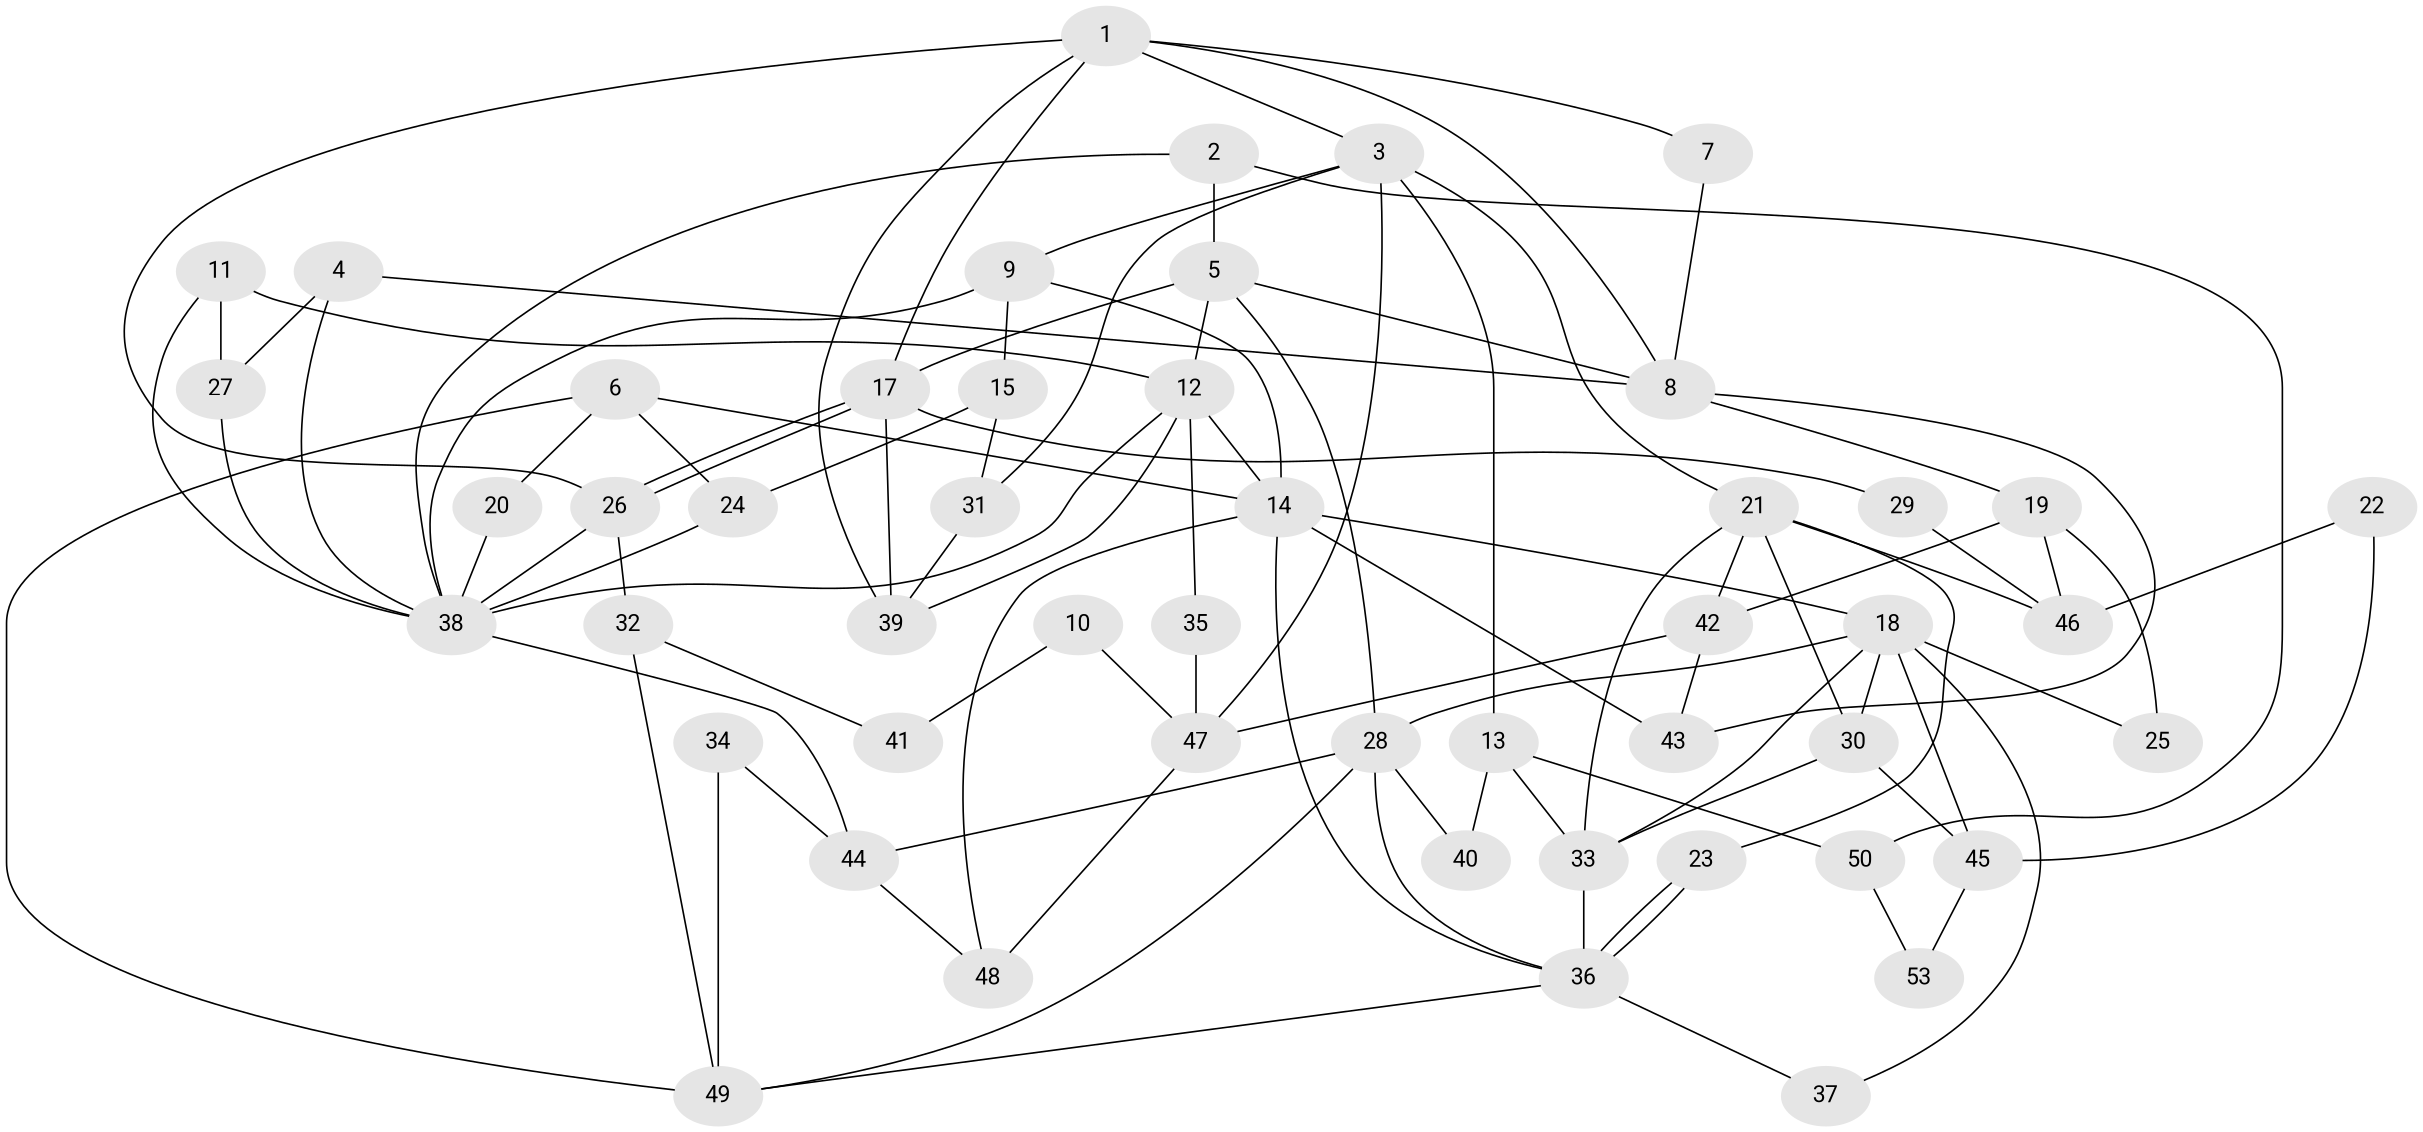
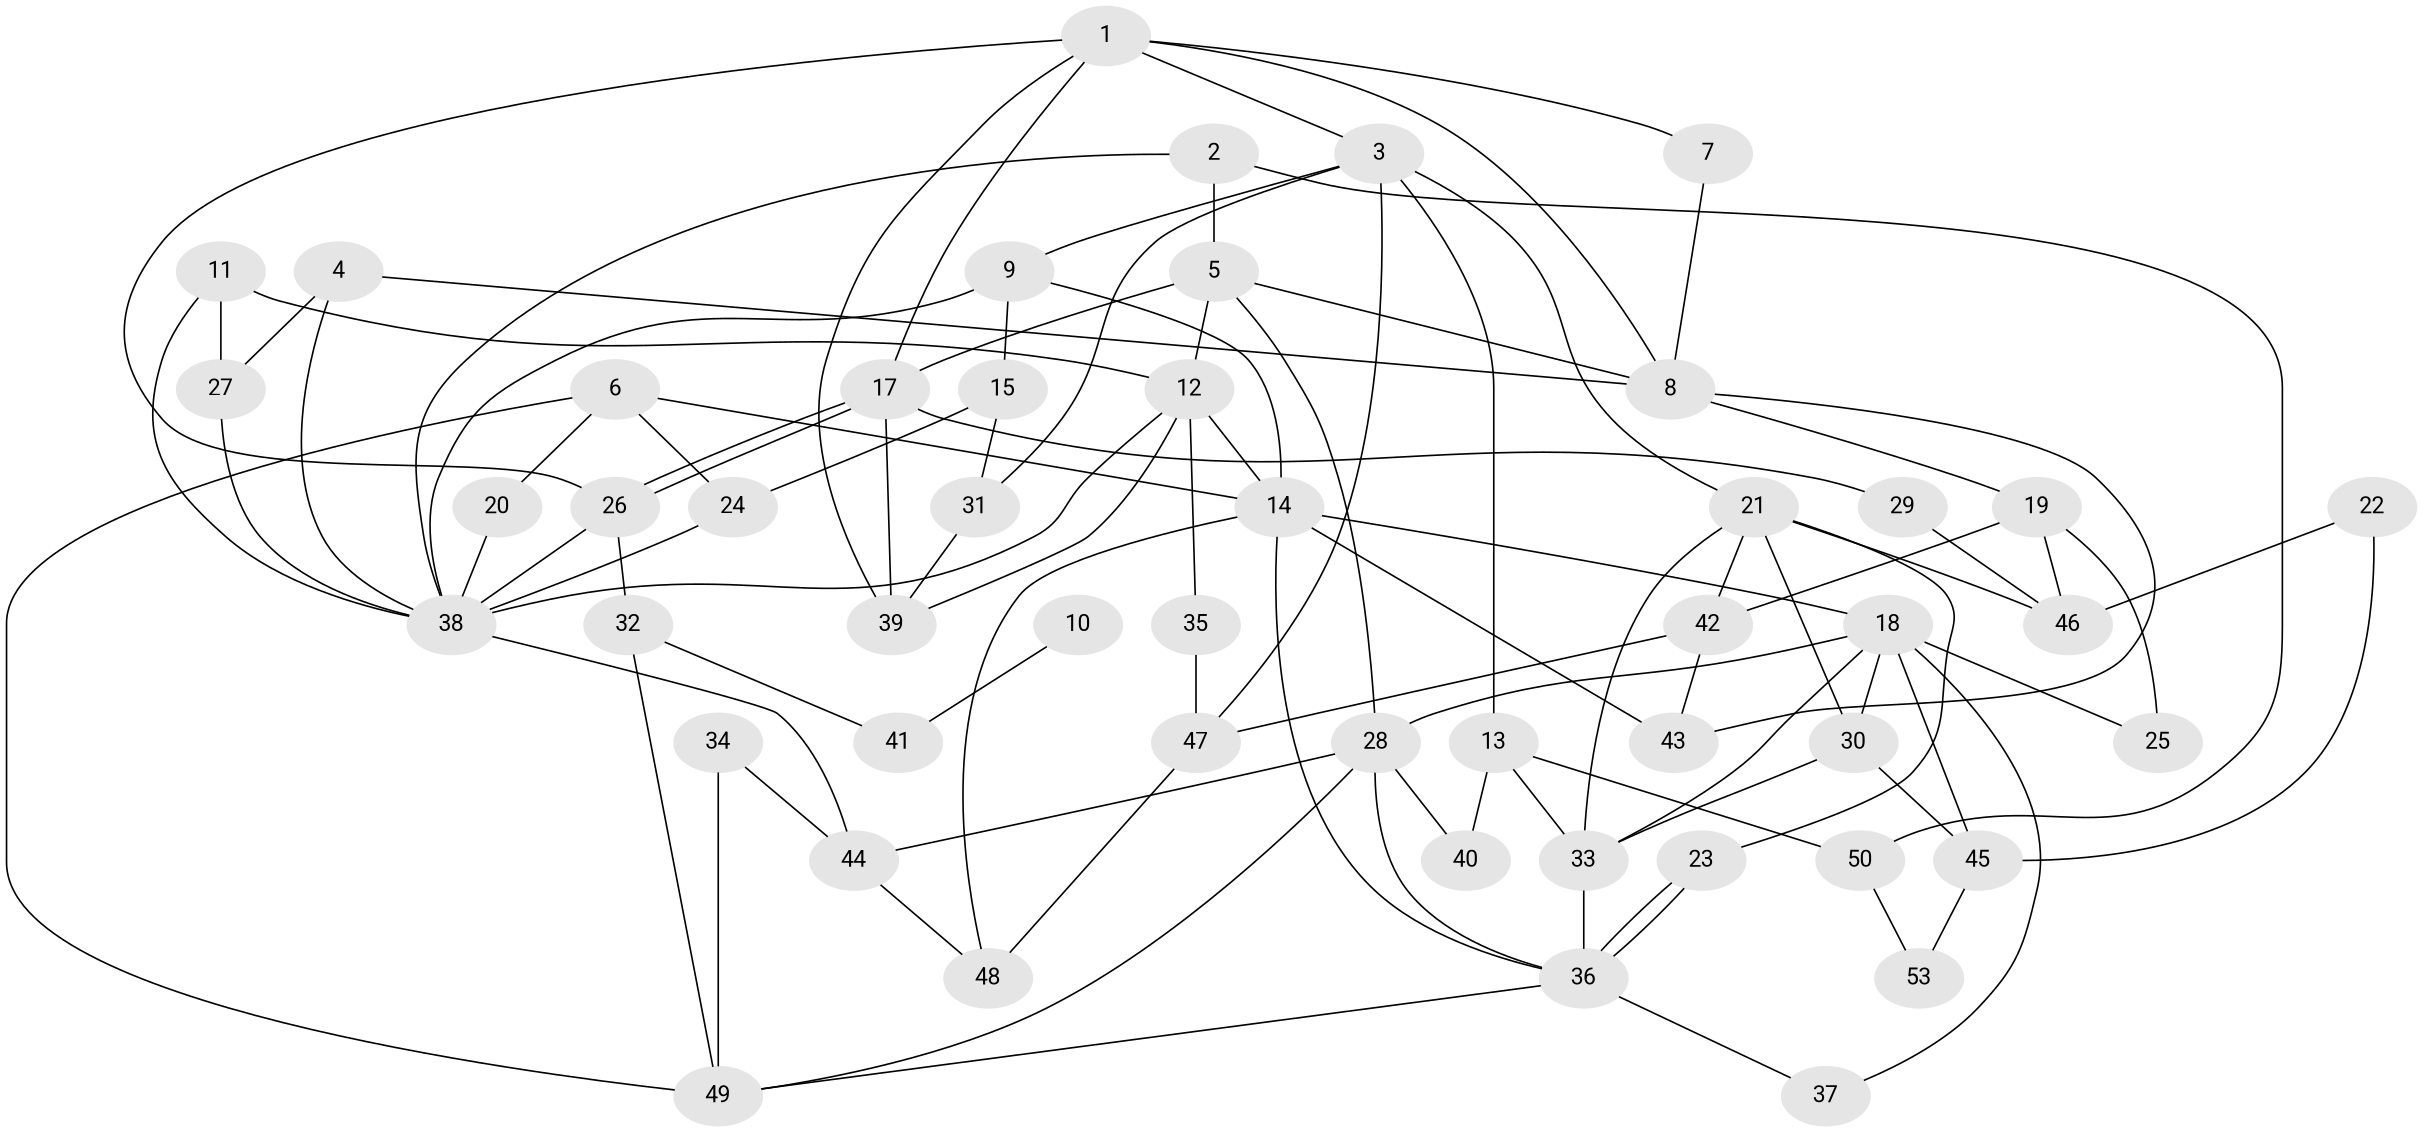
(1137, 684) -> none
